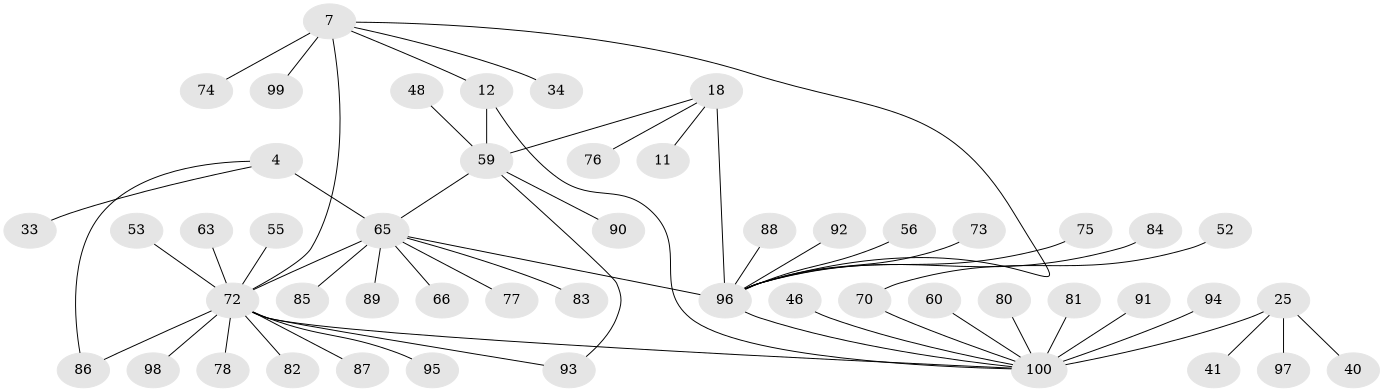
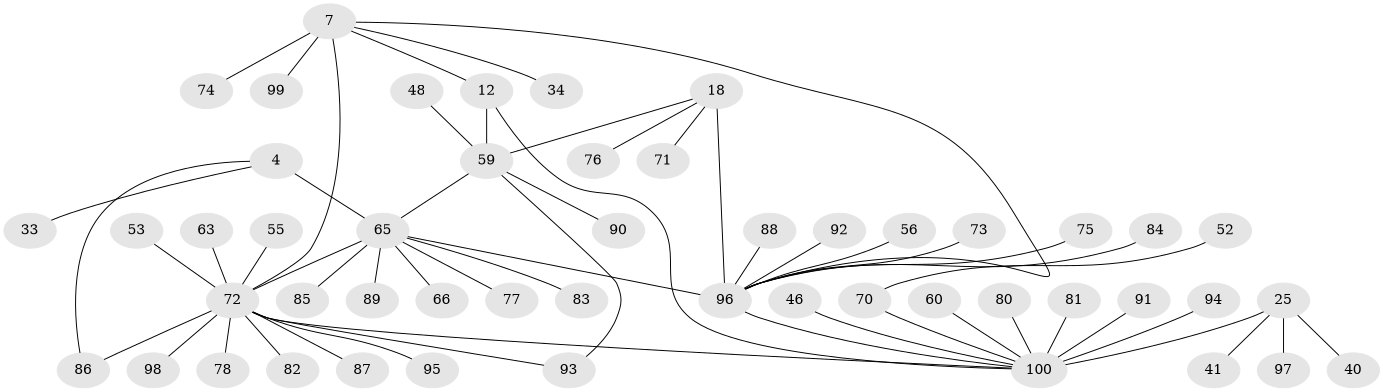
(663, 161) -> (663, 161)
